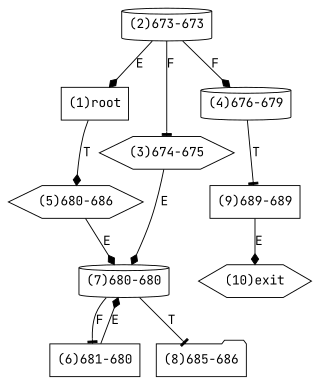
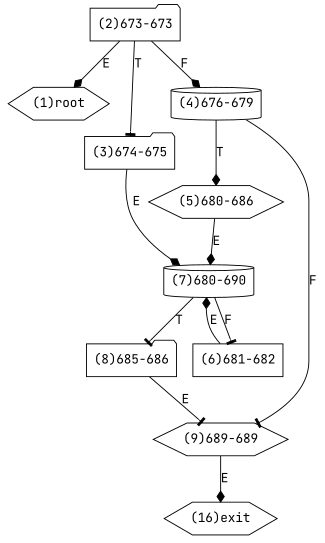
(167, 25) -> (135, 25)
(171, 64) -> (138, 64)
(95, 104) -> (59, 104)
(81, 147) -> (216, 147)
(167, 153) -> (130, 153)
(256, 153) -> (313, 281)
(255, 202) -> (221, 439)
(124, 281) -> (209, 281)
(255, 281) -> (221, 519)
(95, 360) -> (238, 360)
none -> (174, 398)
